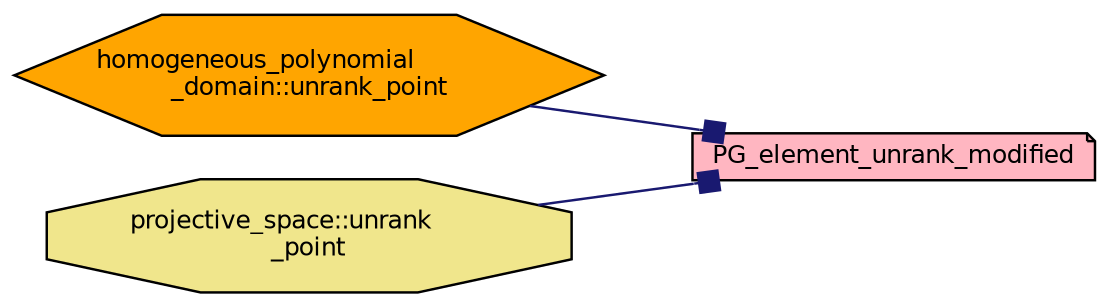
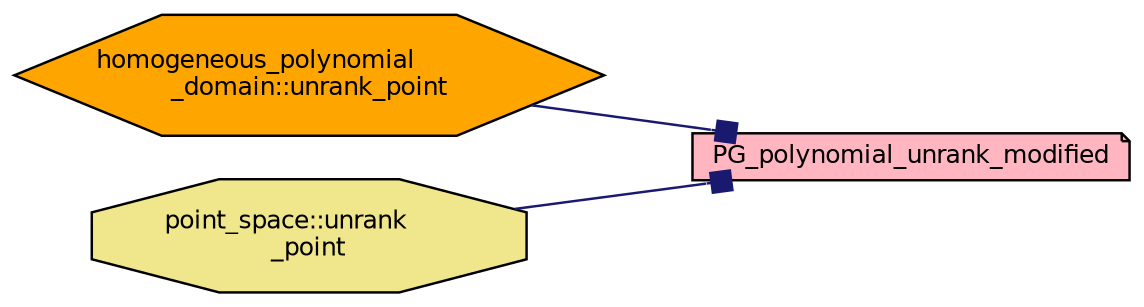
(894, 157) -> (911, 157)
(309, 236) -> (309, 236)
